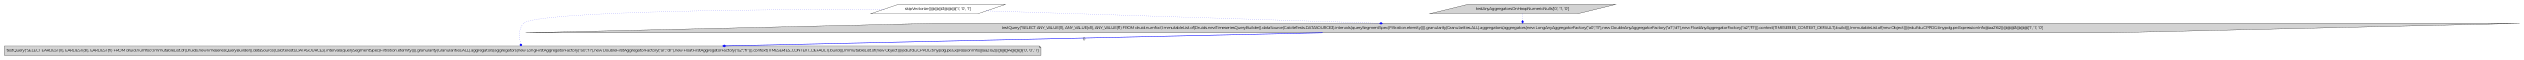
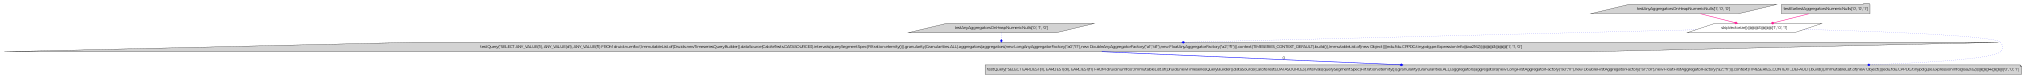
none -> (1684, 9)
none -> (1826, 9)
